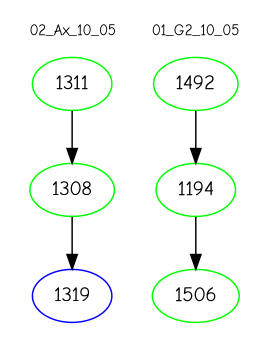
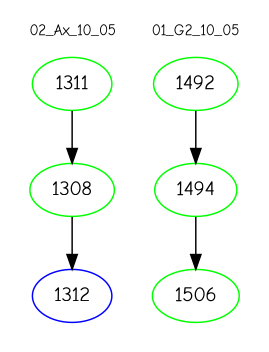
(196, 190) -> (196, 190)
(72, 296) -> (72, 296)
